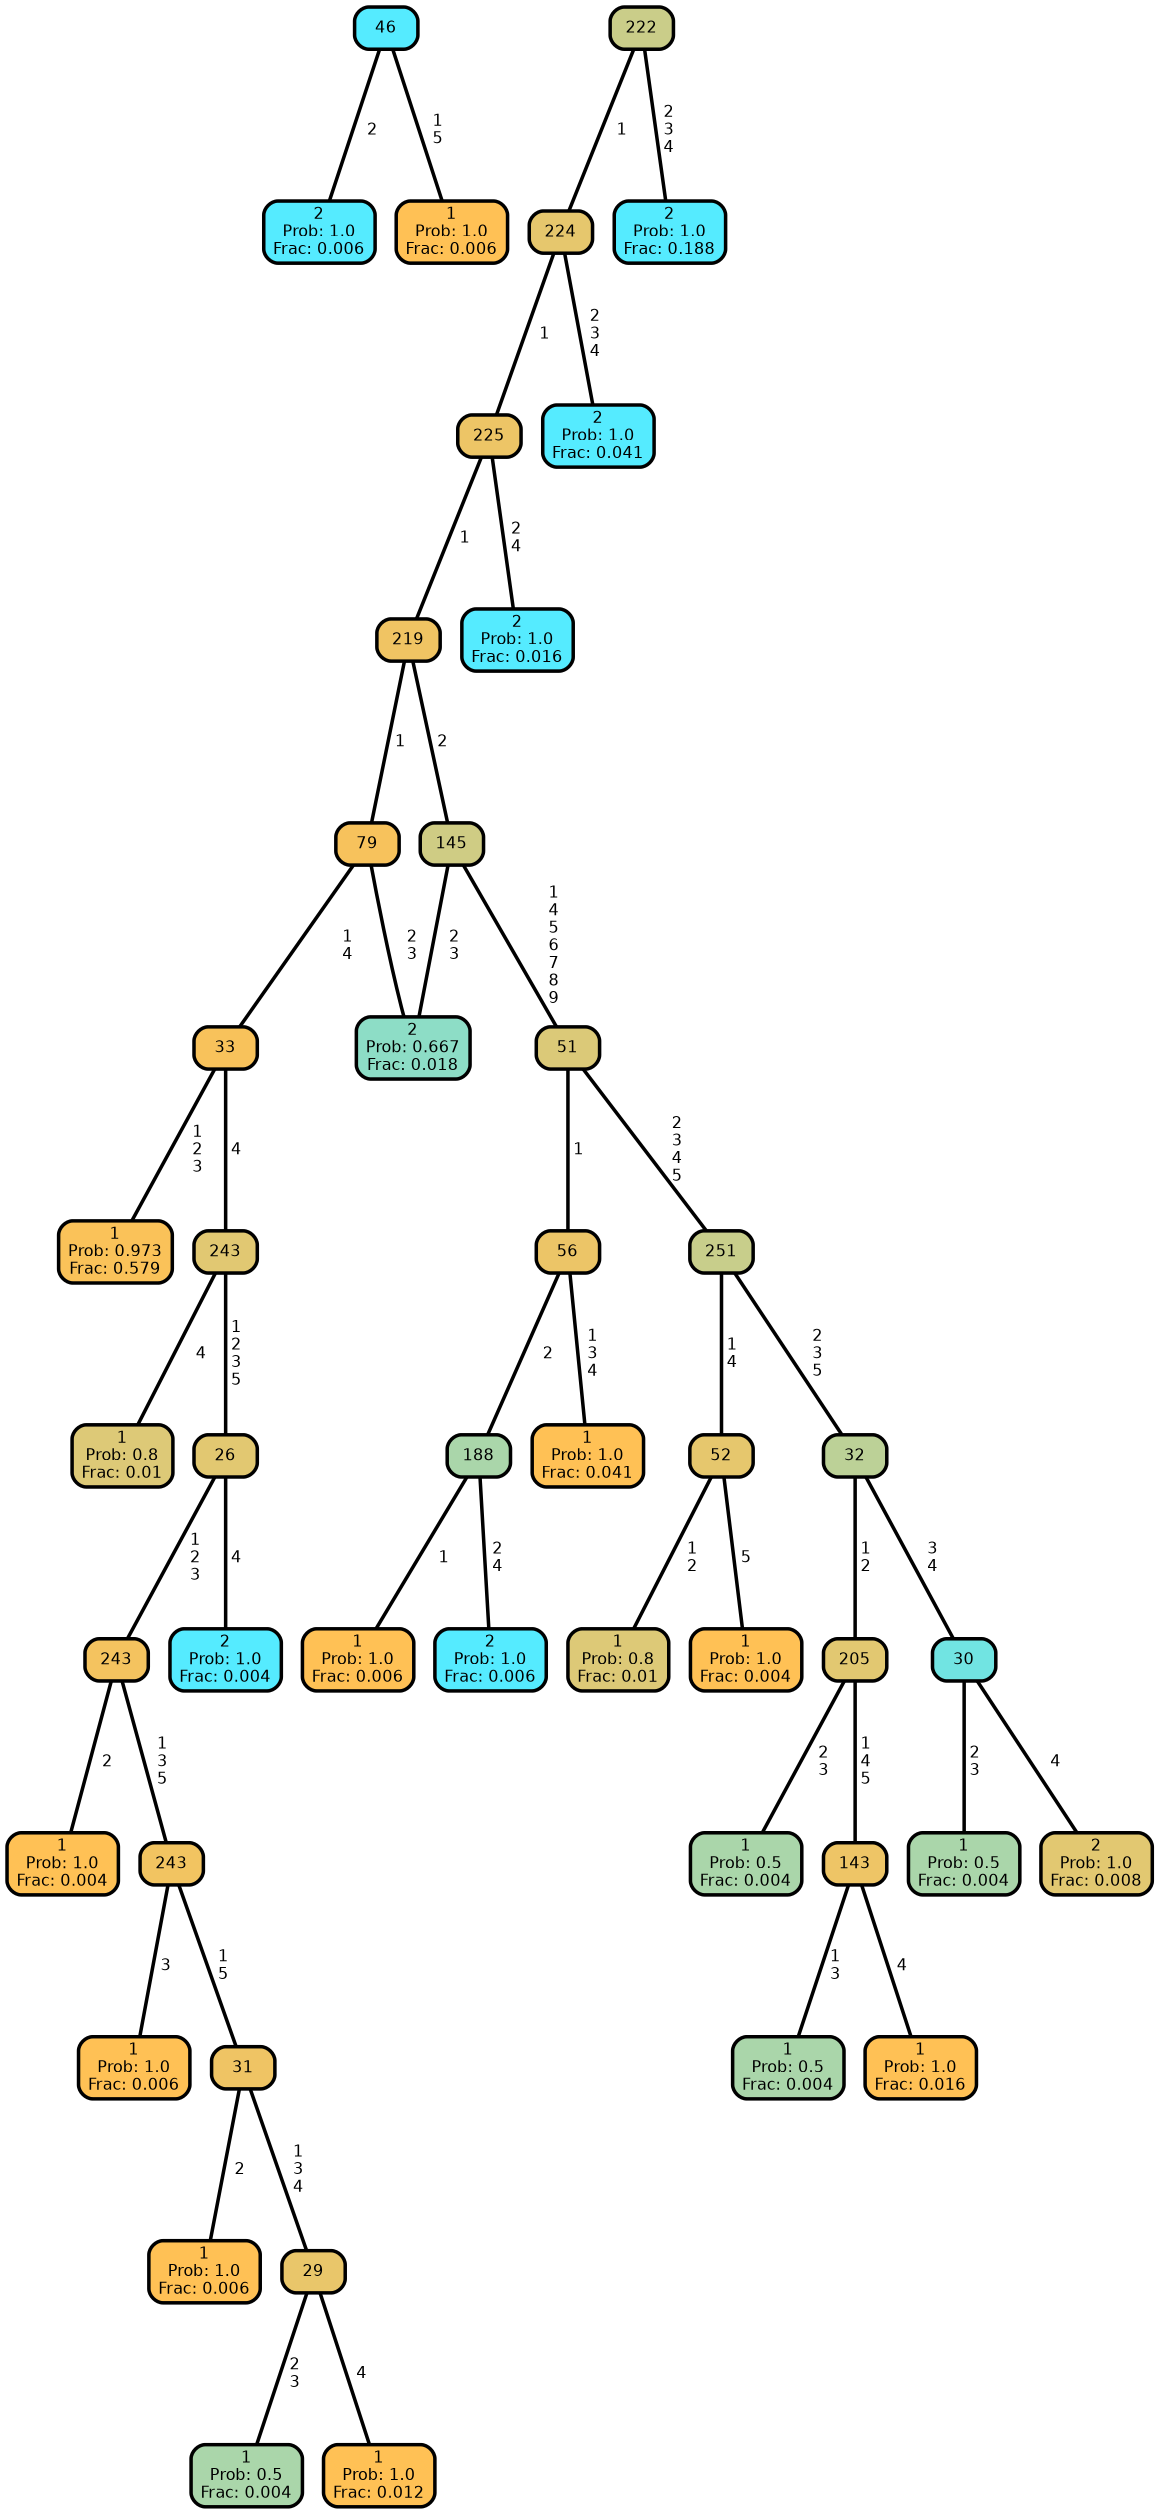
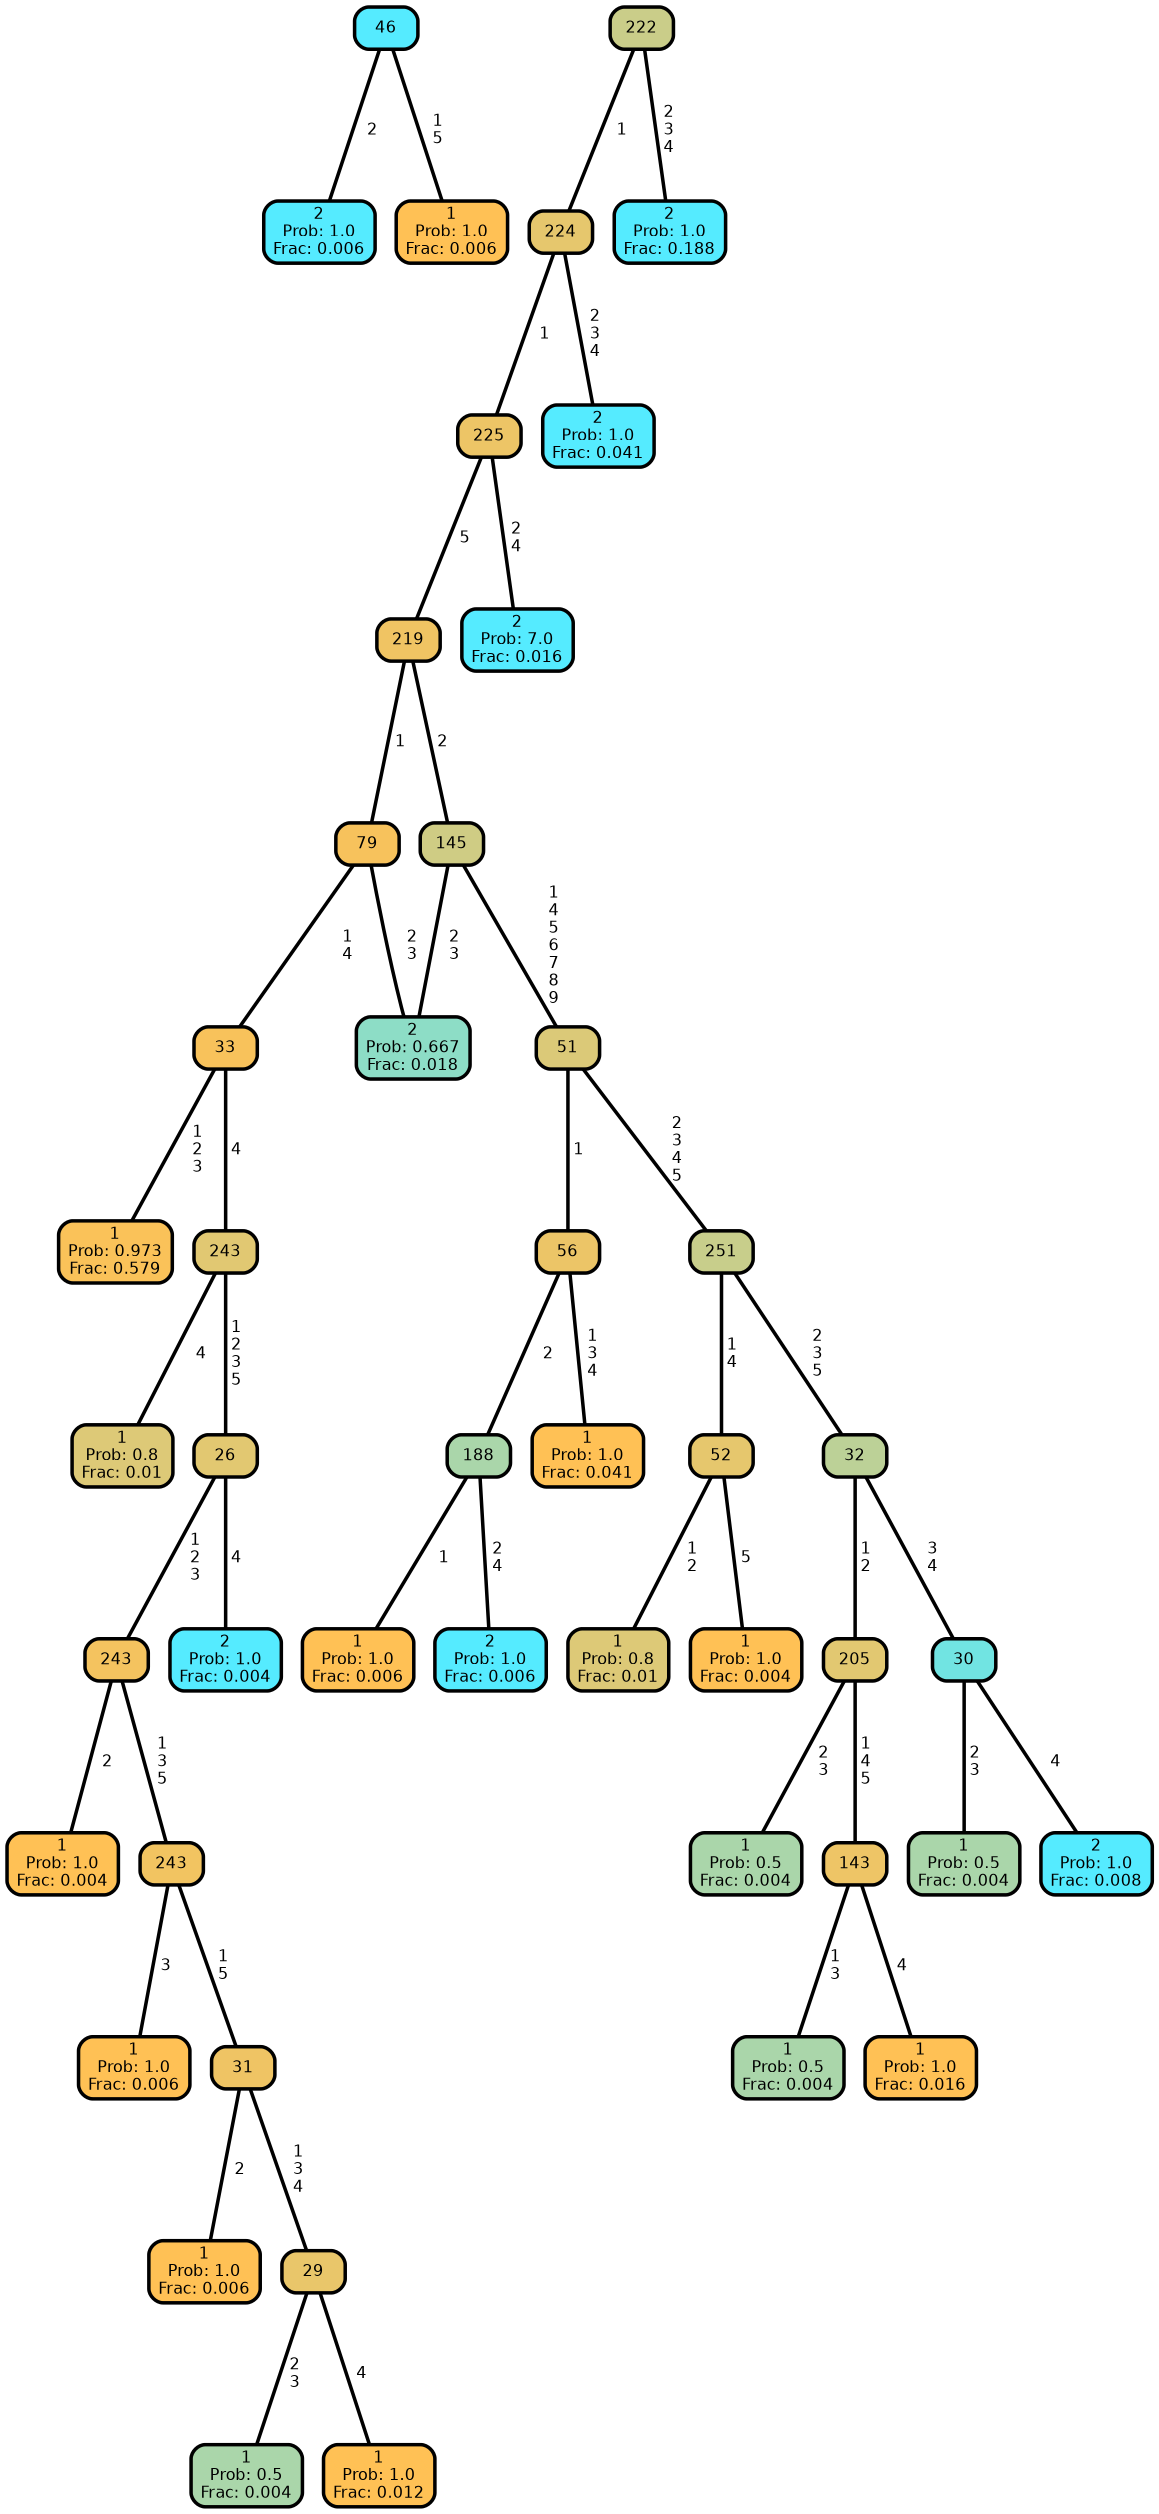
(462, 538) -> (462, 538)
(518, 640) -> (518, 640)
(1097, 1864) -> (1097, 1864)
